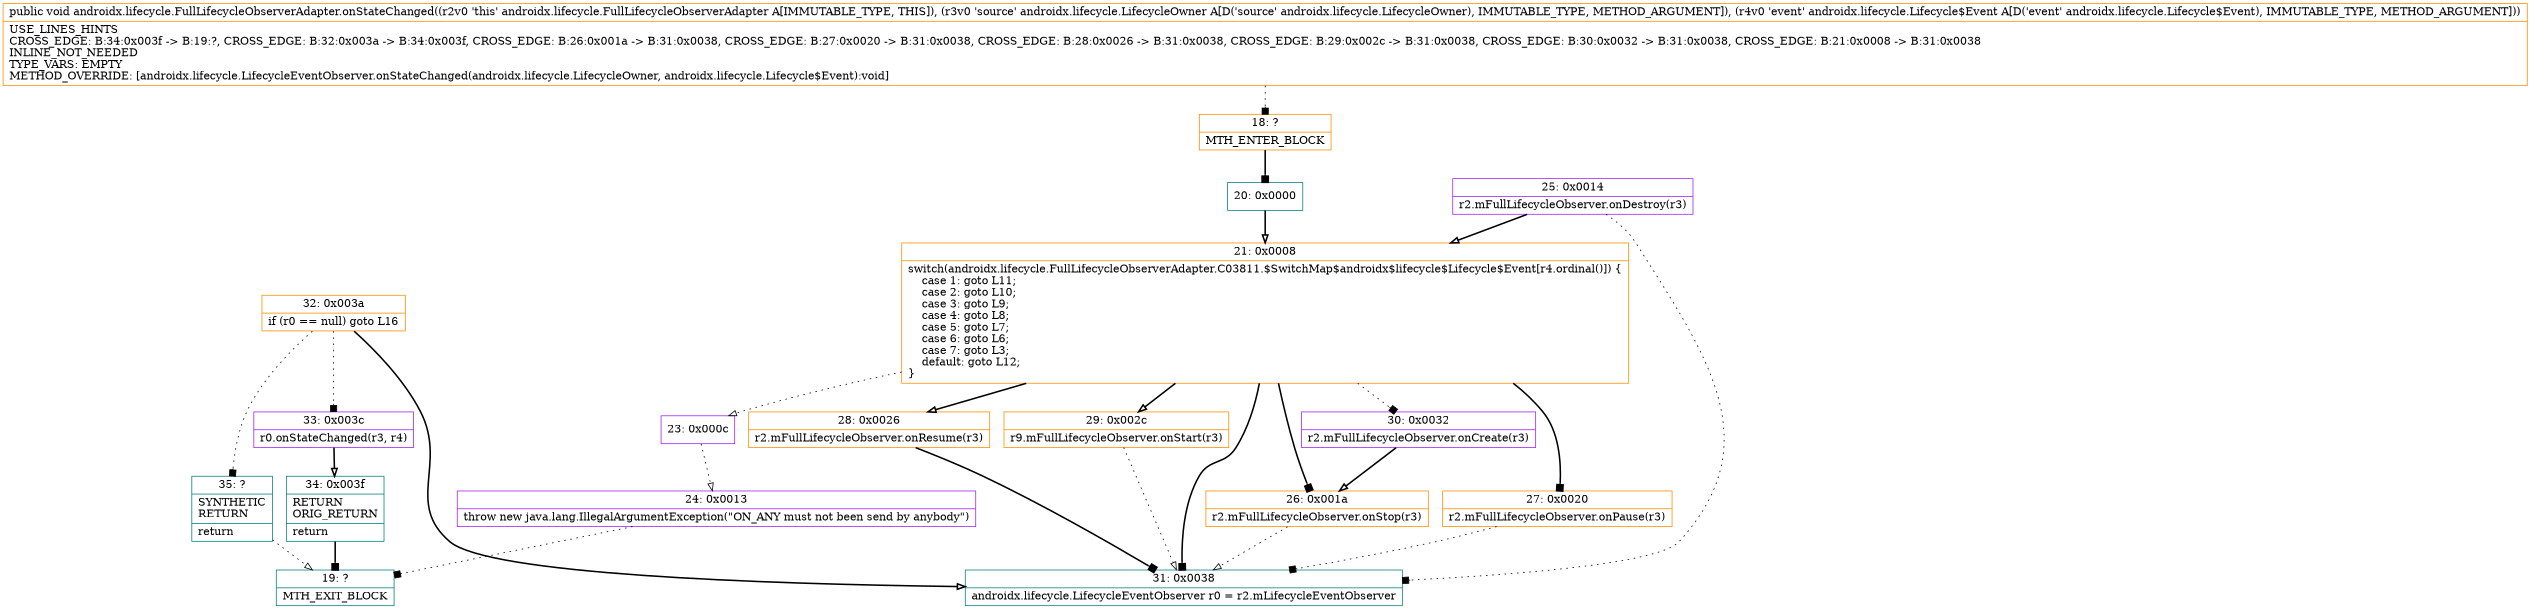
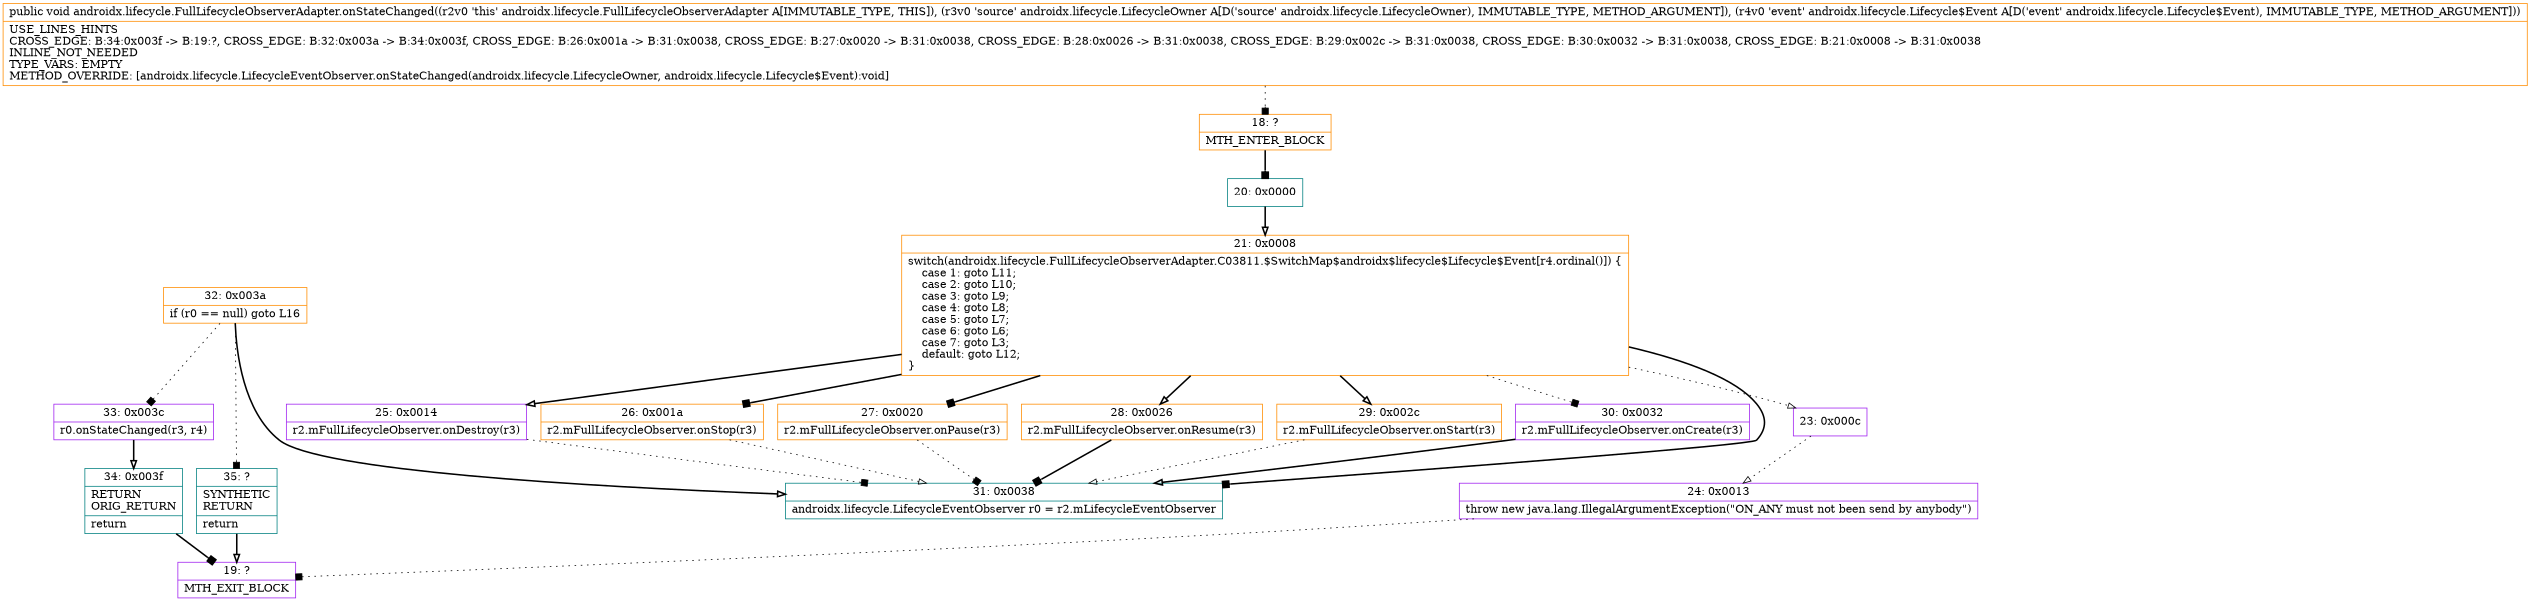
(1493, 227) -> (718, 379)
(1116, 438) -> (1389, 431)
(1371, 467) -> (1339, 461)
(289, 553) -> (237, 544)
(335, 588) -> (237, 580)
